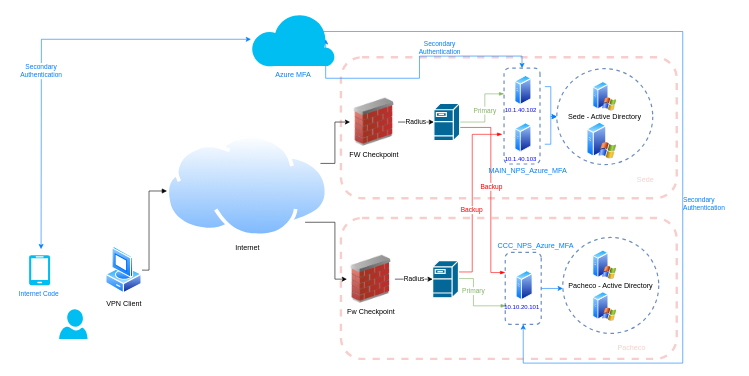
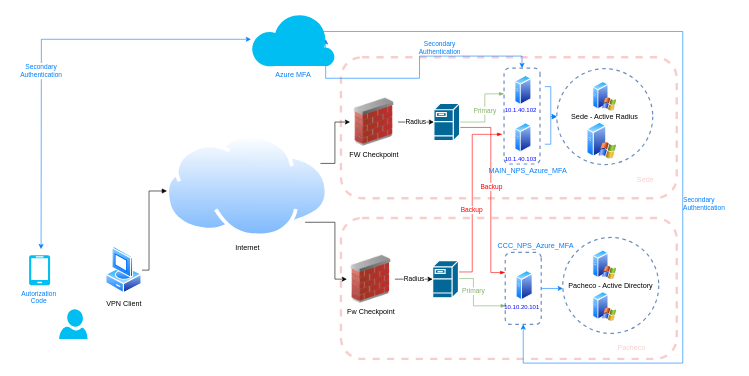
(605, 117) -> (605, 117)
(39, 294) -> (39, 297)
